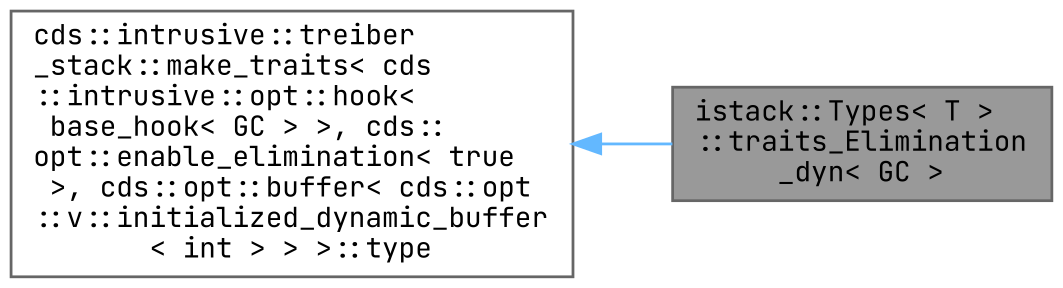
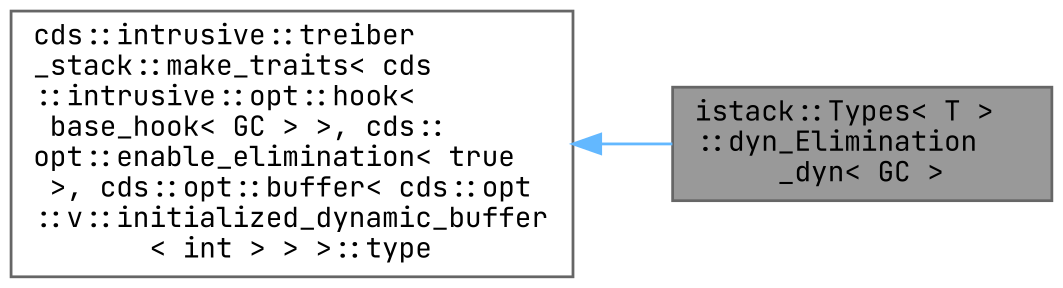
(862, 144) -> (862, 144)
